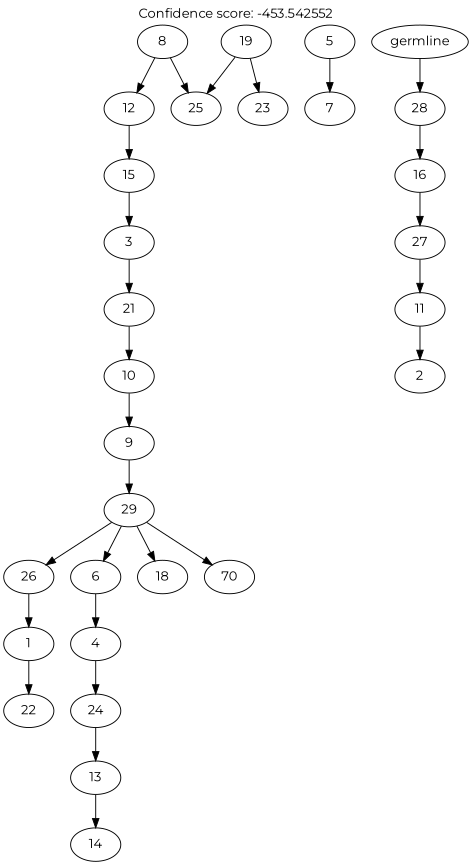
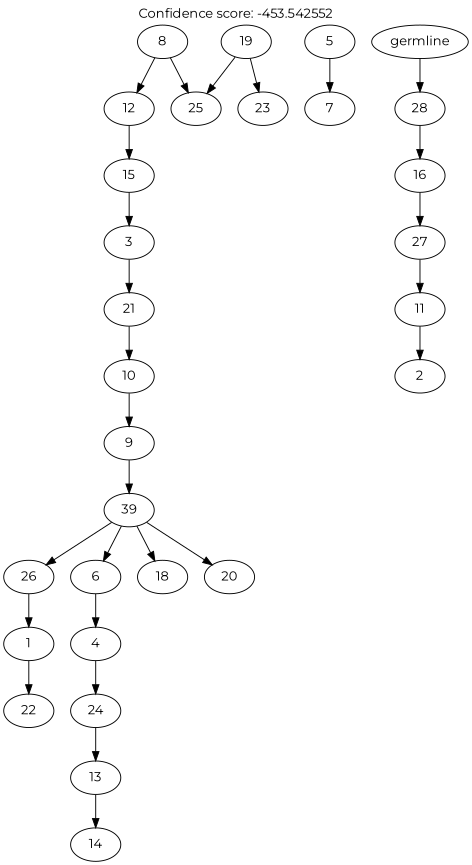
(129, 510) -> (129, 510)
(230, 577) -> (230, 577)
